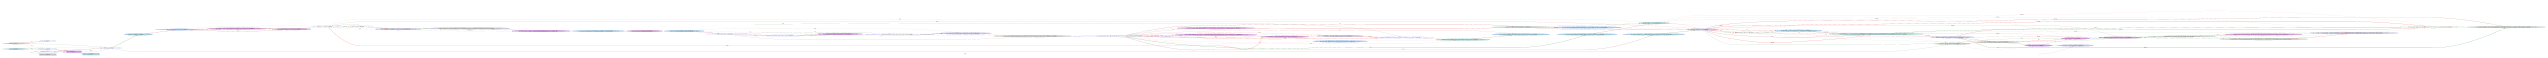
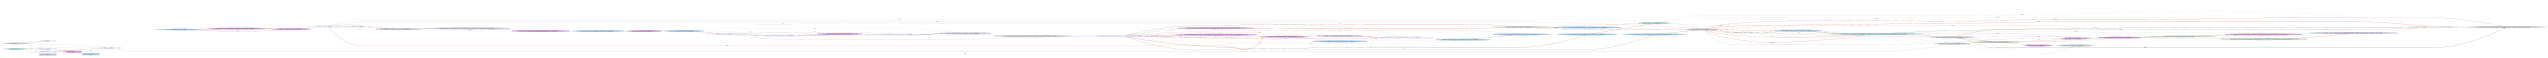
(139, 34) -> none
